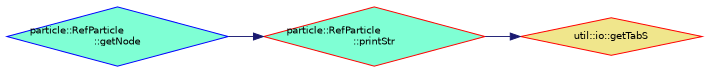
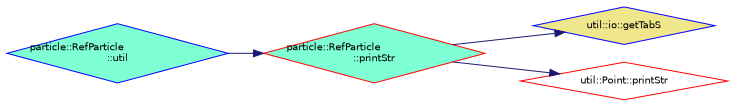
(118, 37) -> (118, 53)
(611, 37) -> (624, 26)
none -> (624, 81)
